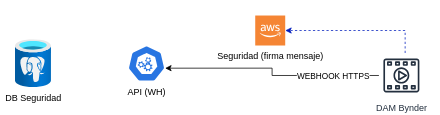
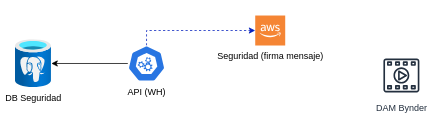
none -> (191, 30)
(349, 30) -> none
none -> (93, 63)
(321, 75) -> none
